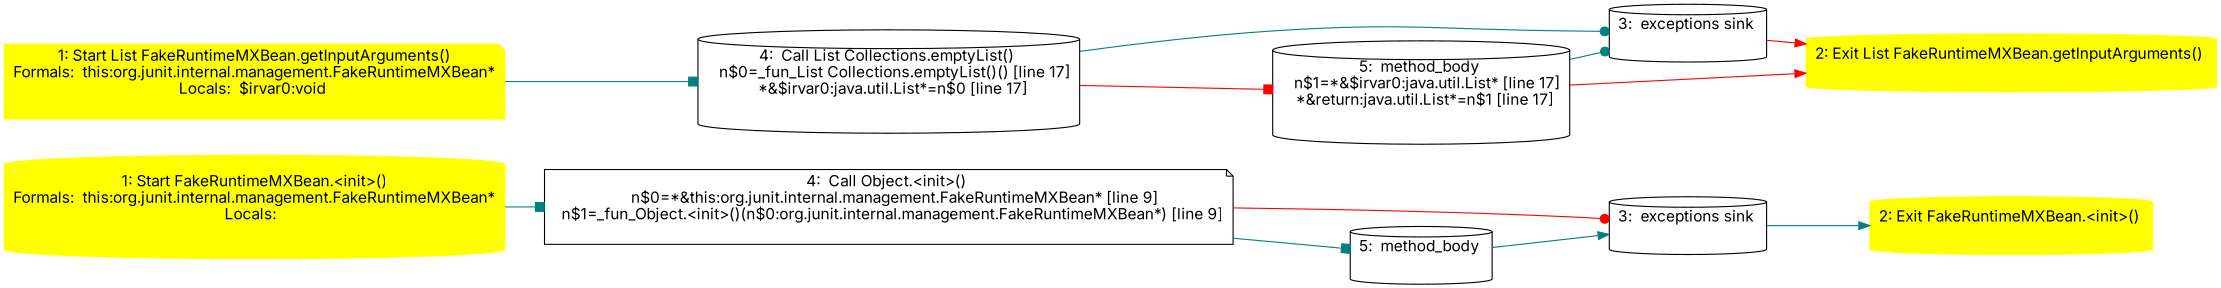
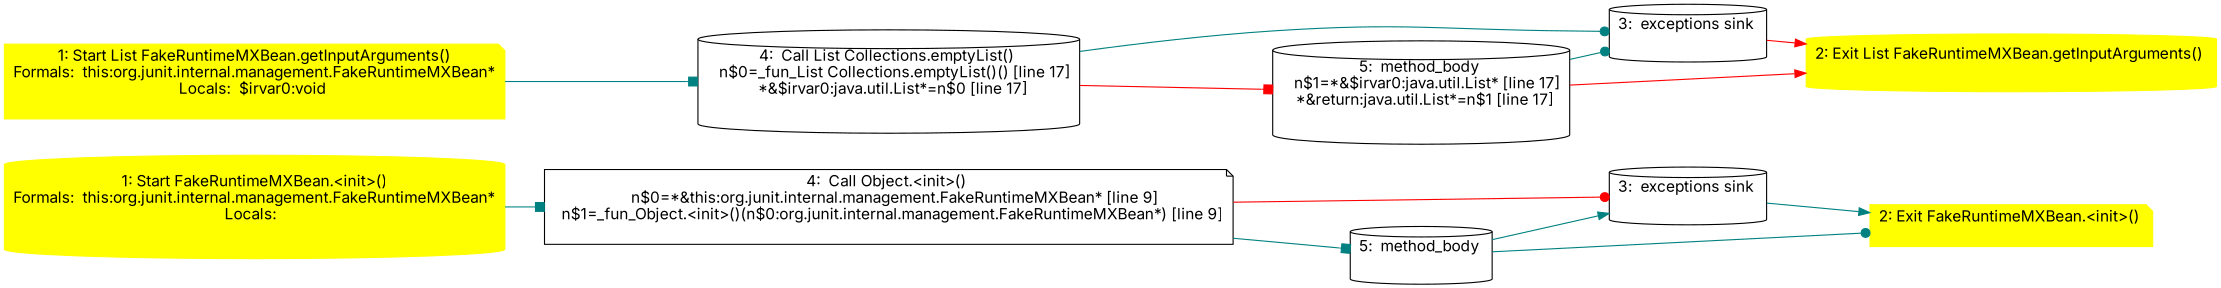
(2011, 226) -> (2011, 226)
none -> (1677, 242)
